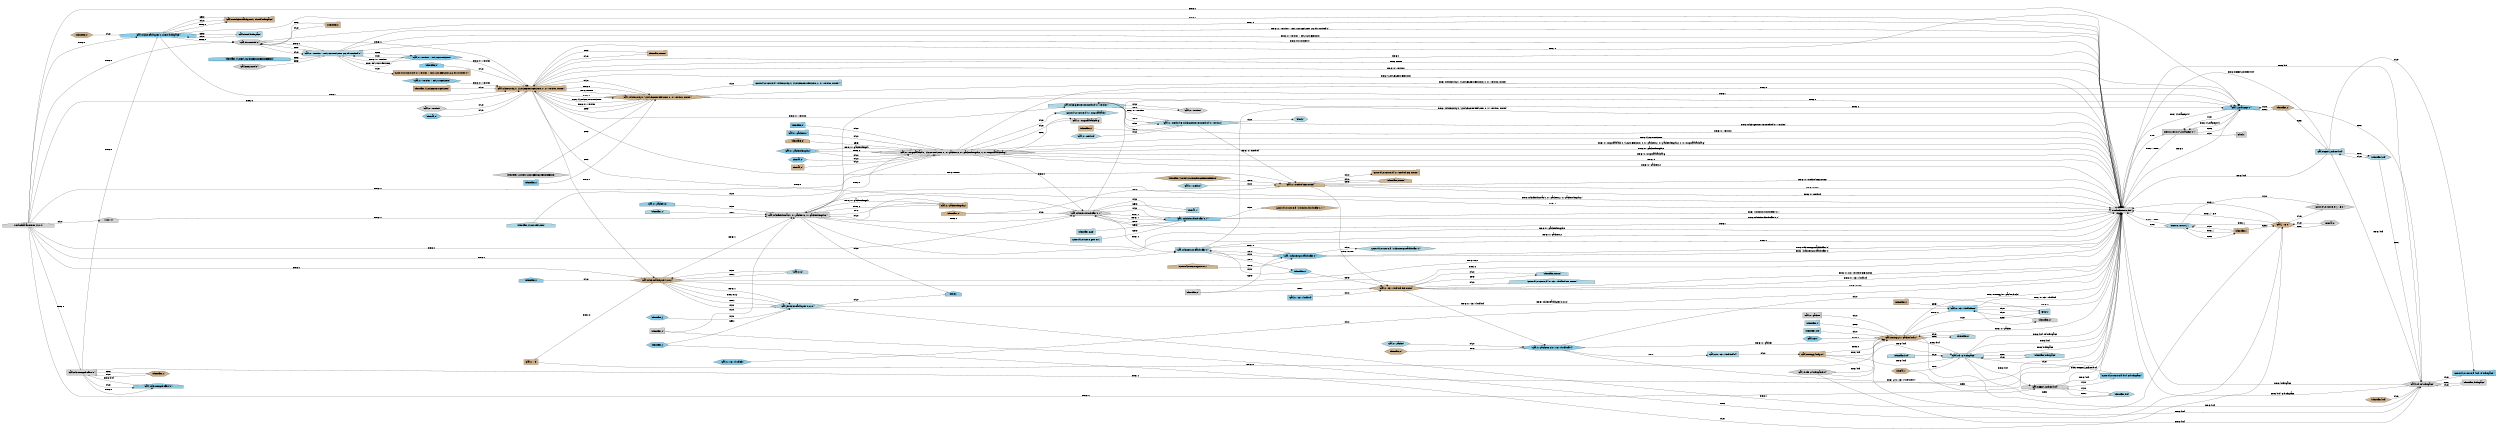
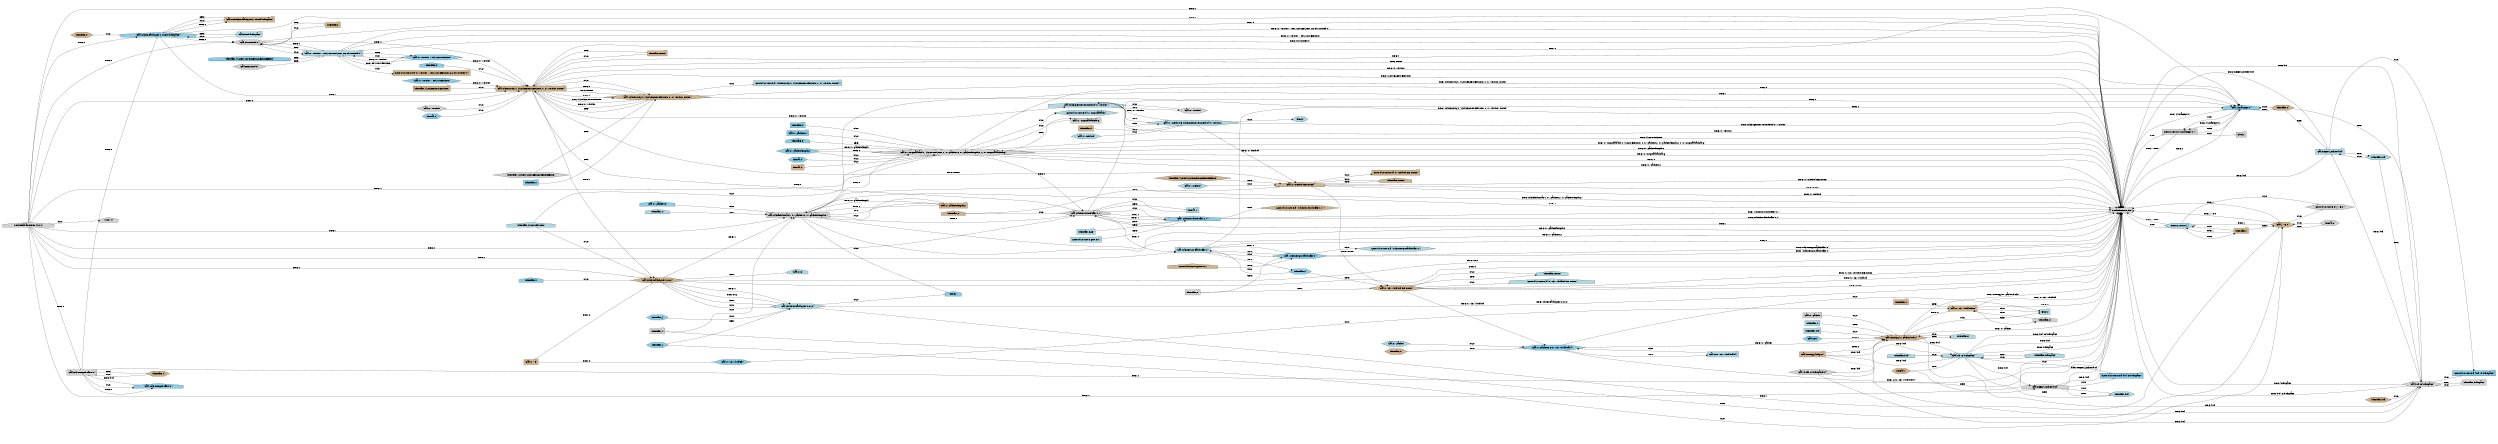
(798, 141) -> (798, 141)
(441, 218) -> (411, 232)
(730, 272) -> (593, 252)
(1300, 298) -> none
(1963, 308) -> (1963, 308)
(1768, 354) -> (1643, 351)
(1216, 366) -> (625, 362)
